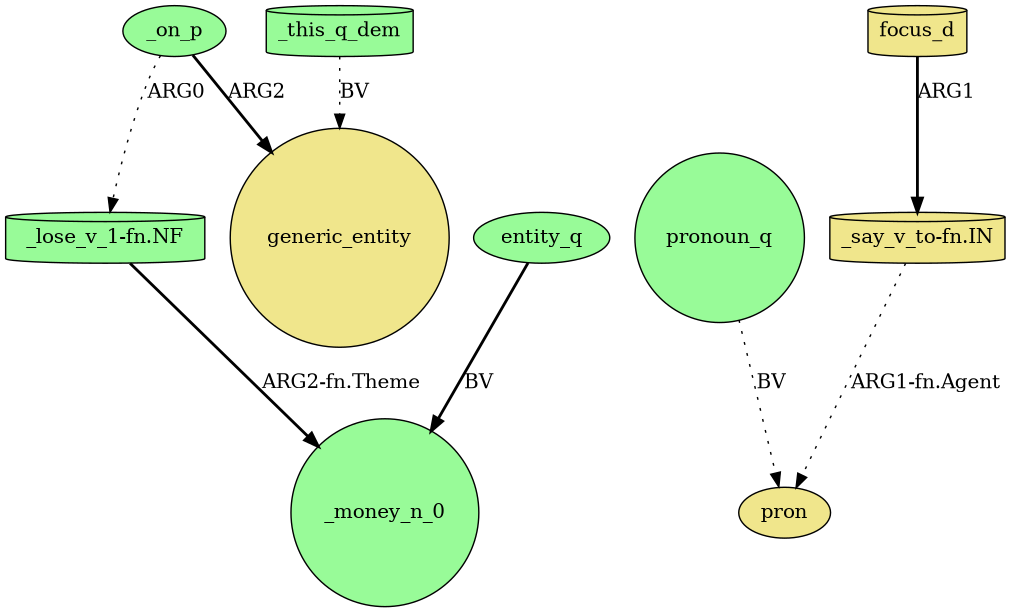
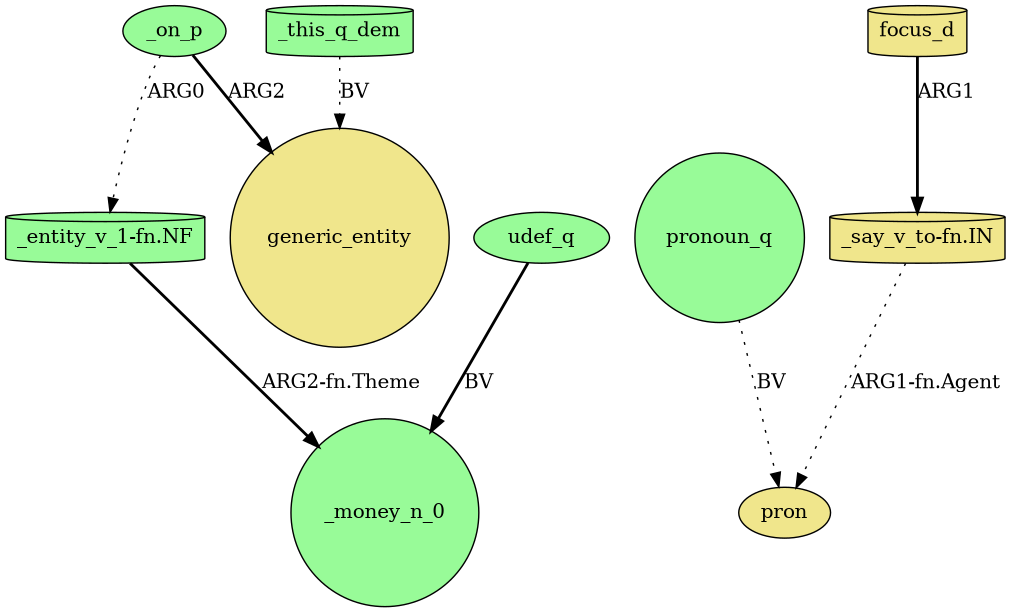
(105, 238) -> (105, 238)
(542, 238) -> (542, 238)
